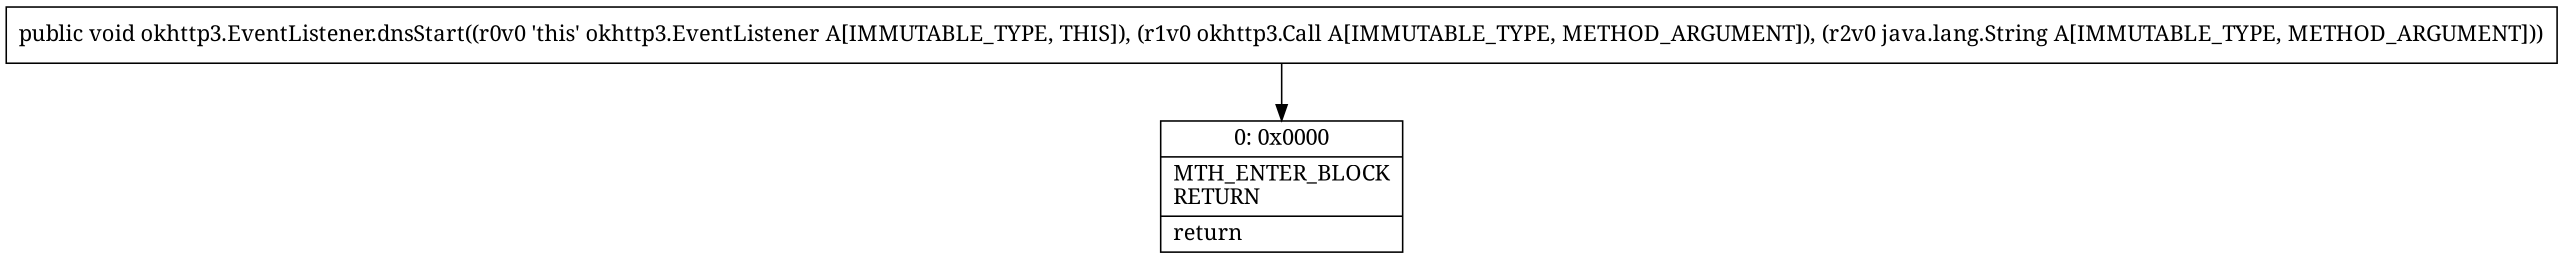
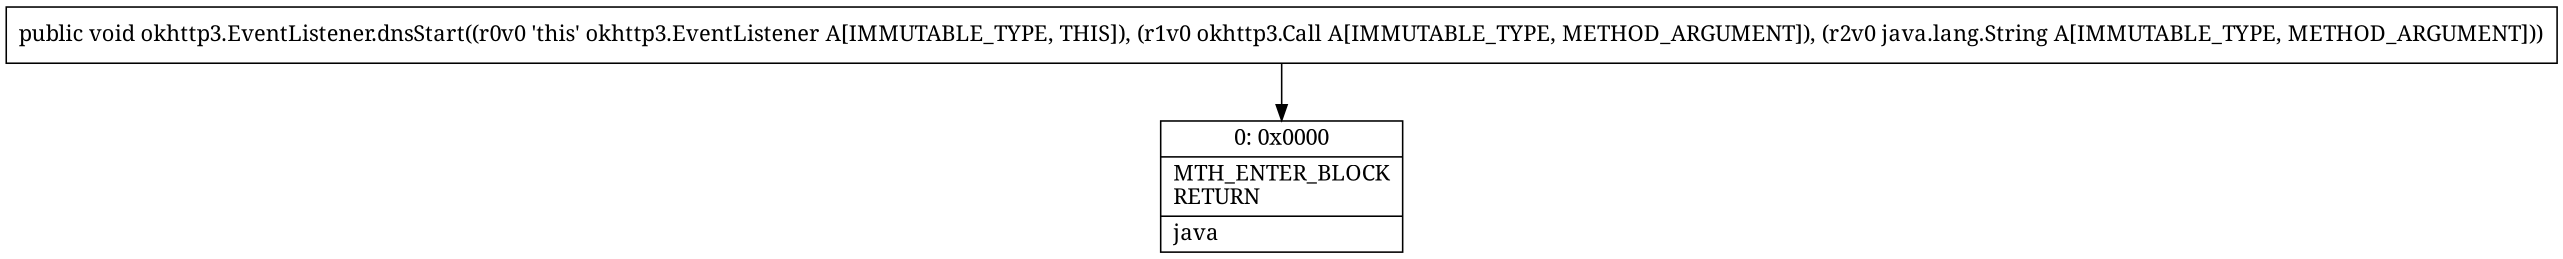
(1208, 233) -> (1197, 233)
